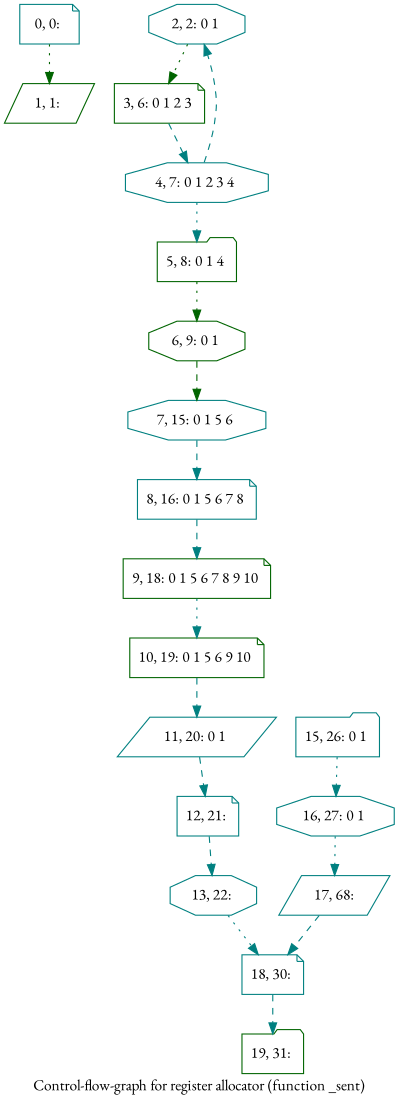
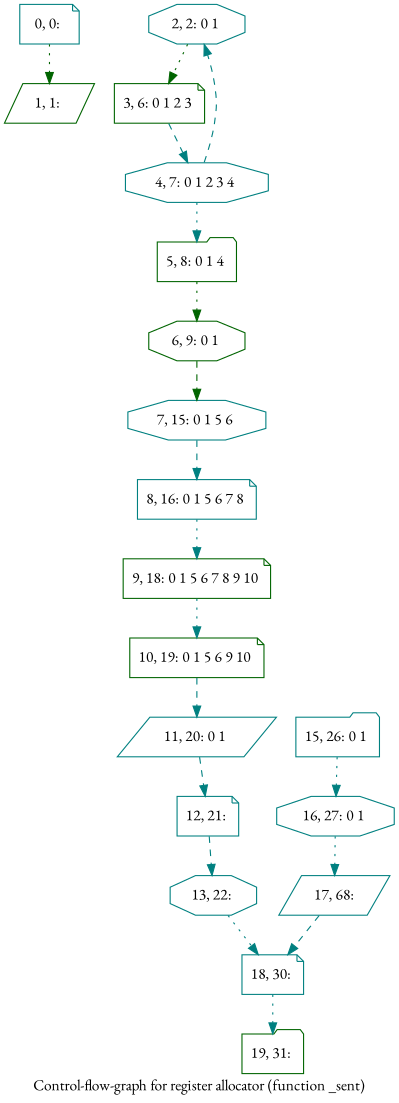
(197, 534) -> (197, 534)
(273, 1009) -> (273, 1009)
